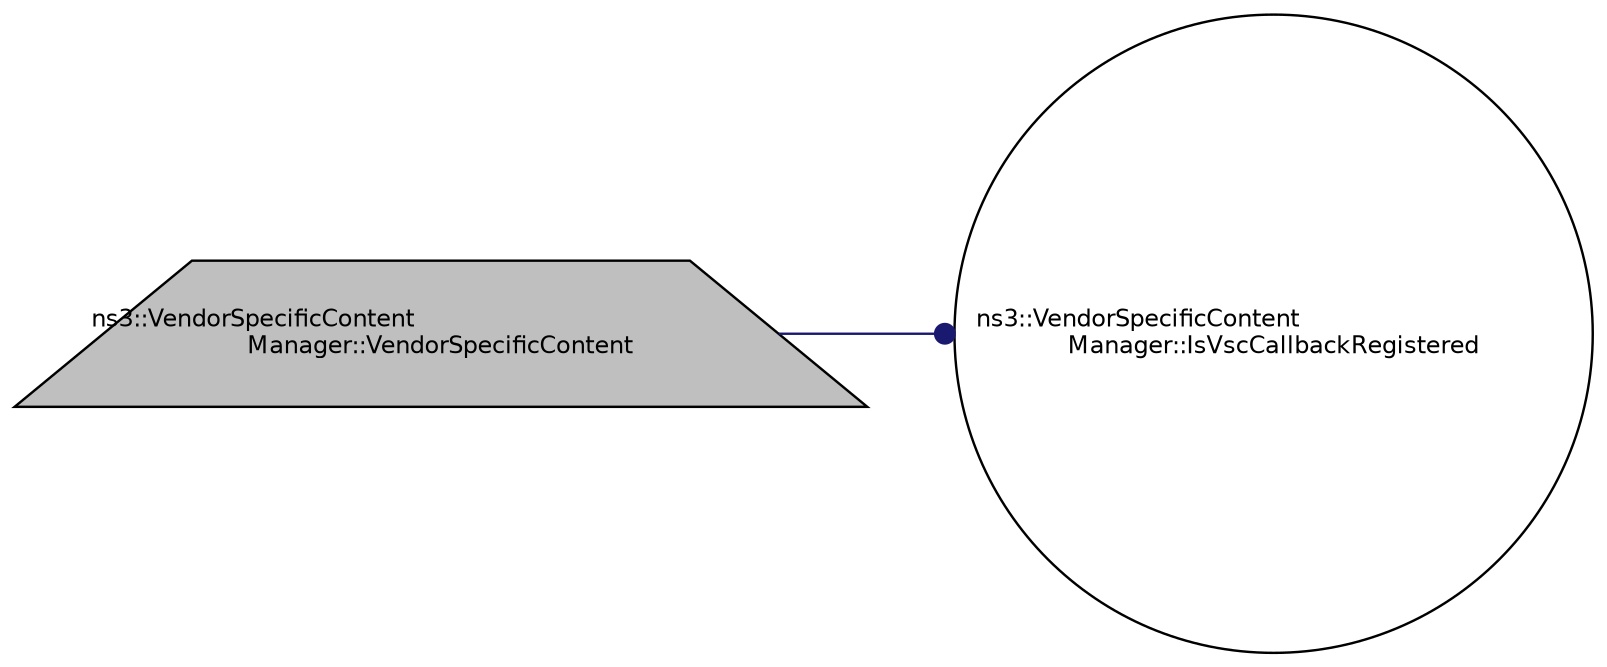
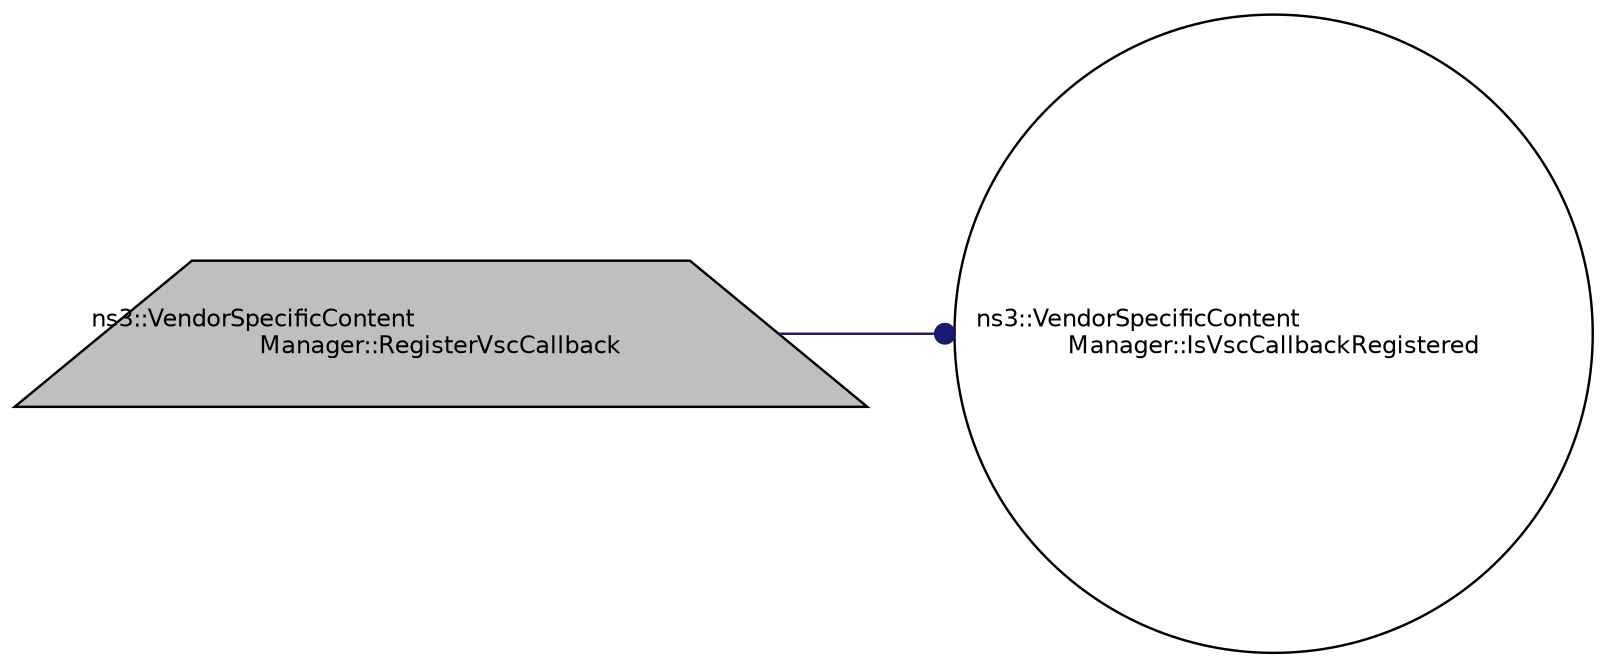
(441, 334) -> (441, 334)
